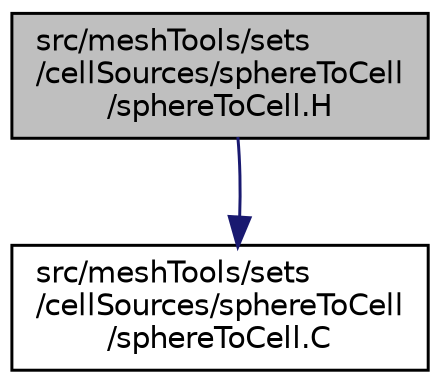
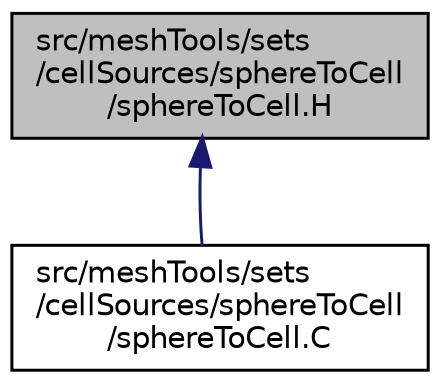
(240, 177) -> (200, 207)
